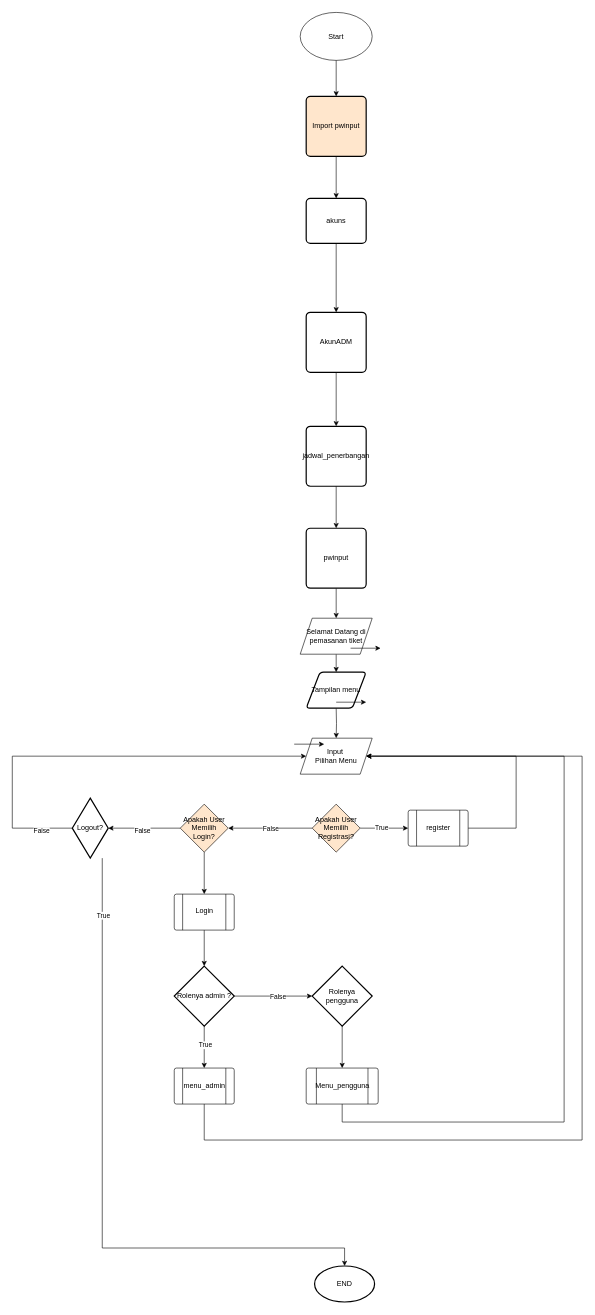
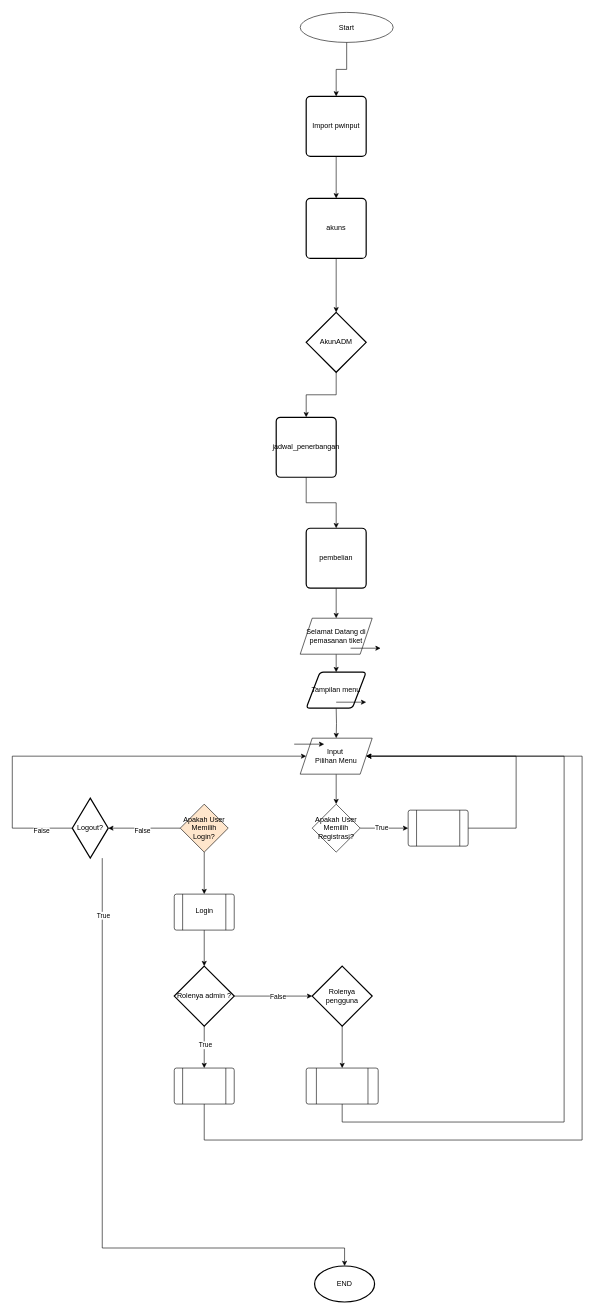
(336, 36) -> (347, 27)
(336, 126) -> (336, 126)
(336, 221) -> (336, 228)
(336, 342) -> (336, 342)
(336, 456) -> (306, 447)
(336, 558) -> (336, 558)
none -> (336, 798)
(270, 828) -> none
(336, 828) -> (336, 828)
(438, 828) -> none
(204, 1086) -> none
(342, 1086) -> none
